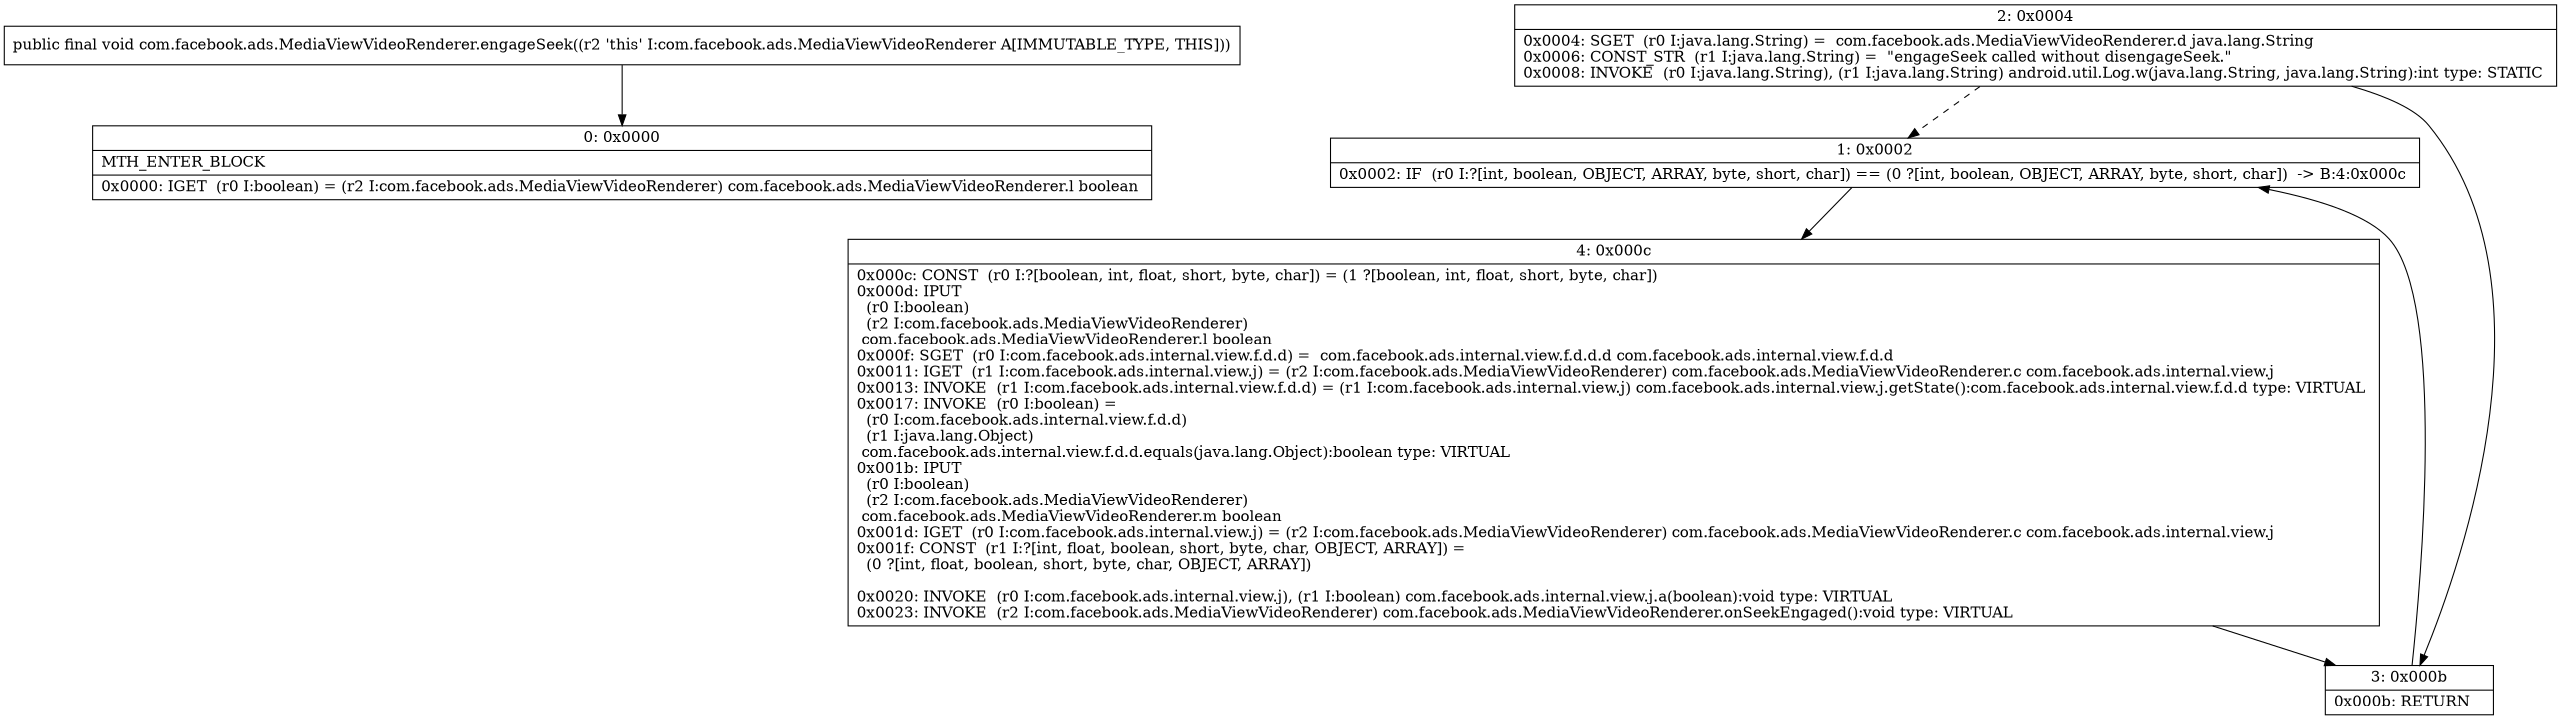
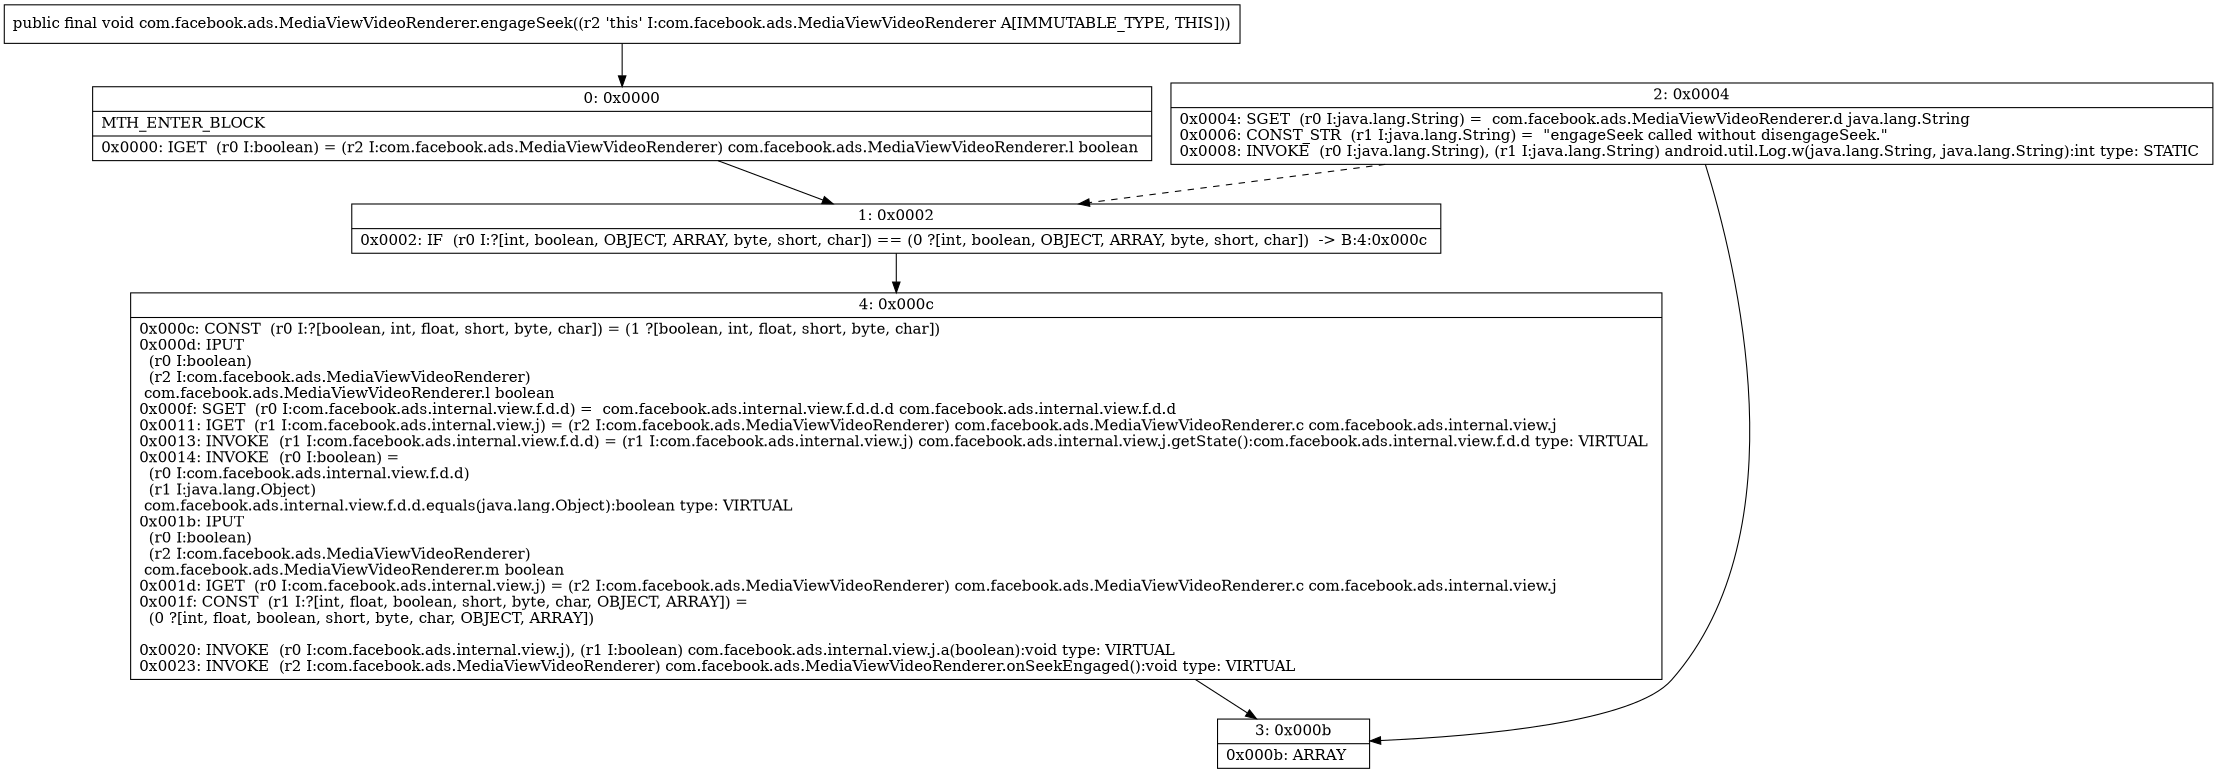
(2424, 384) -> (770, 180)
(989, 404) -> (272, 458)
(2409, 702) -> (1294, 755)
